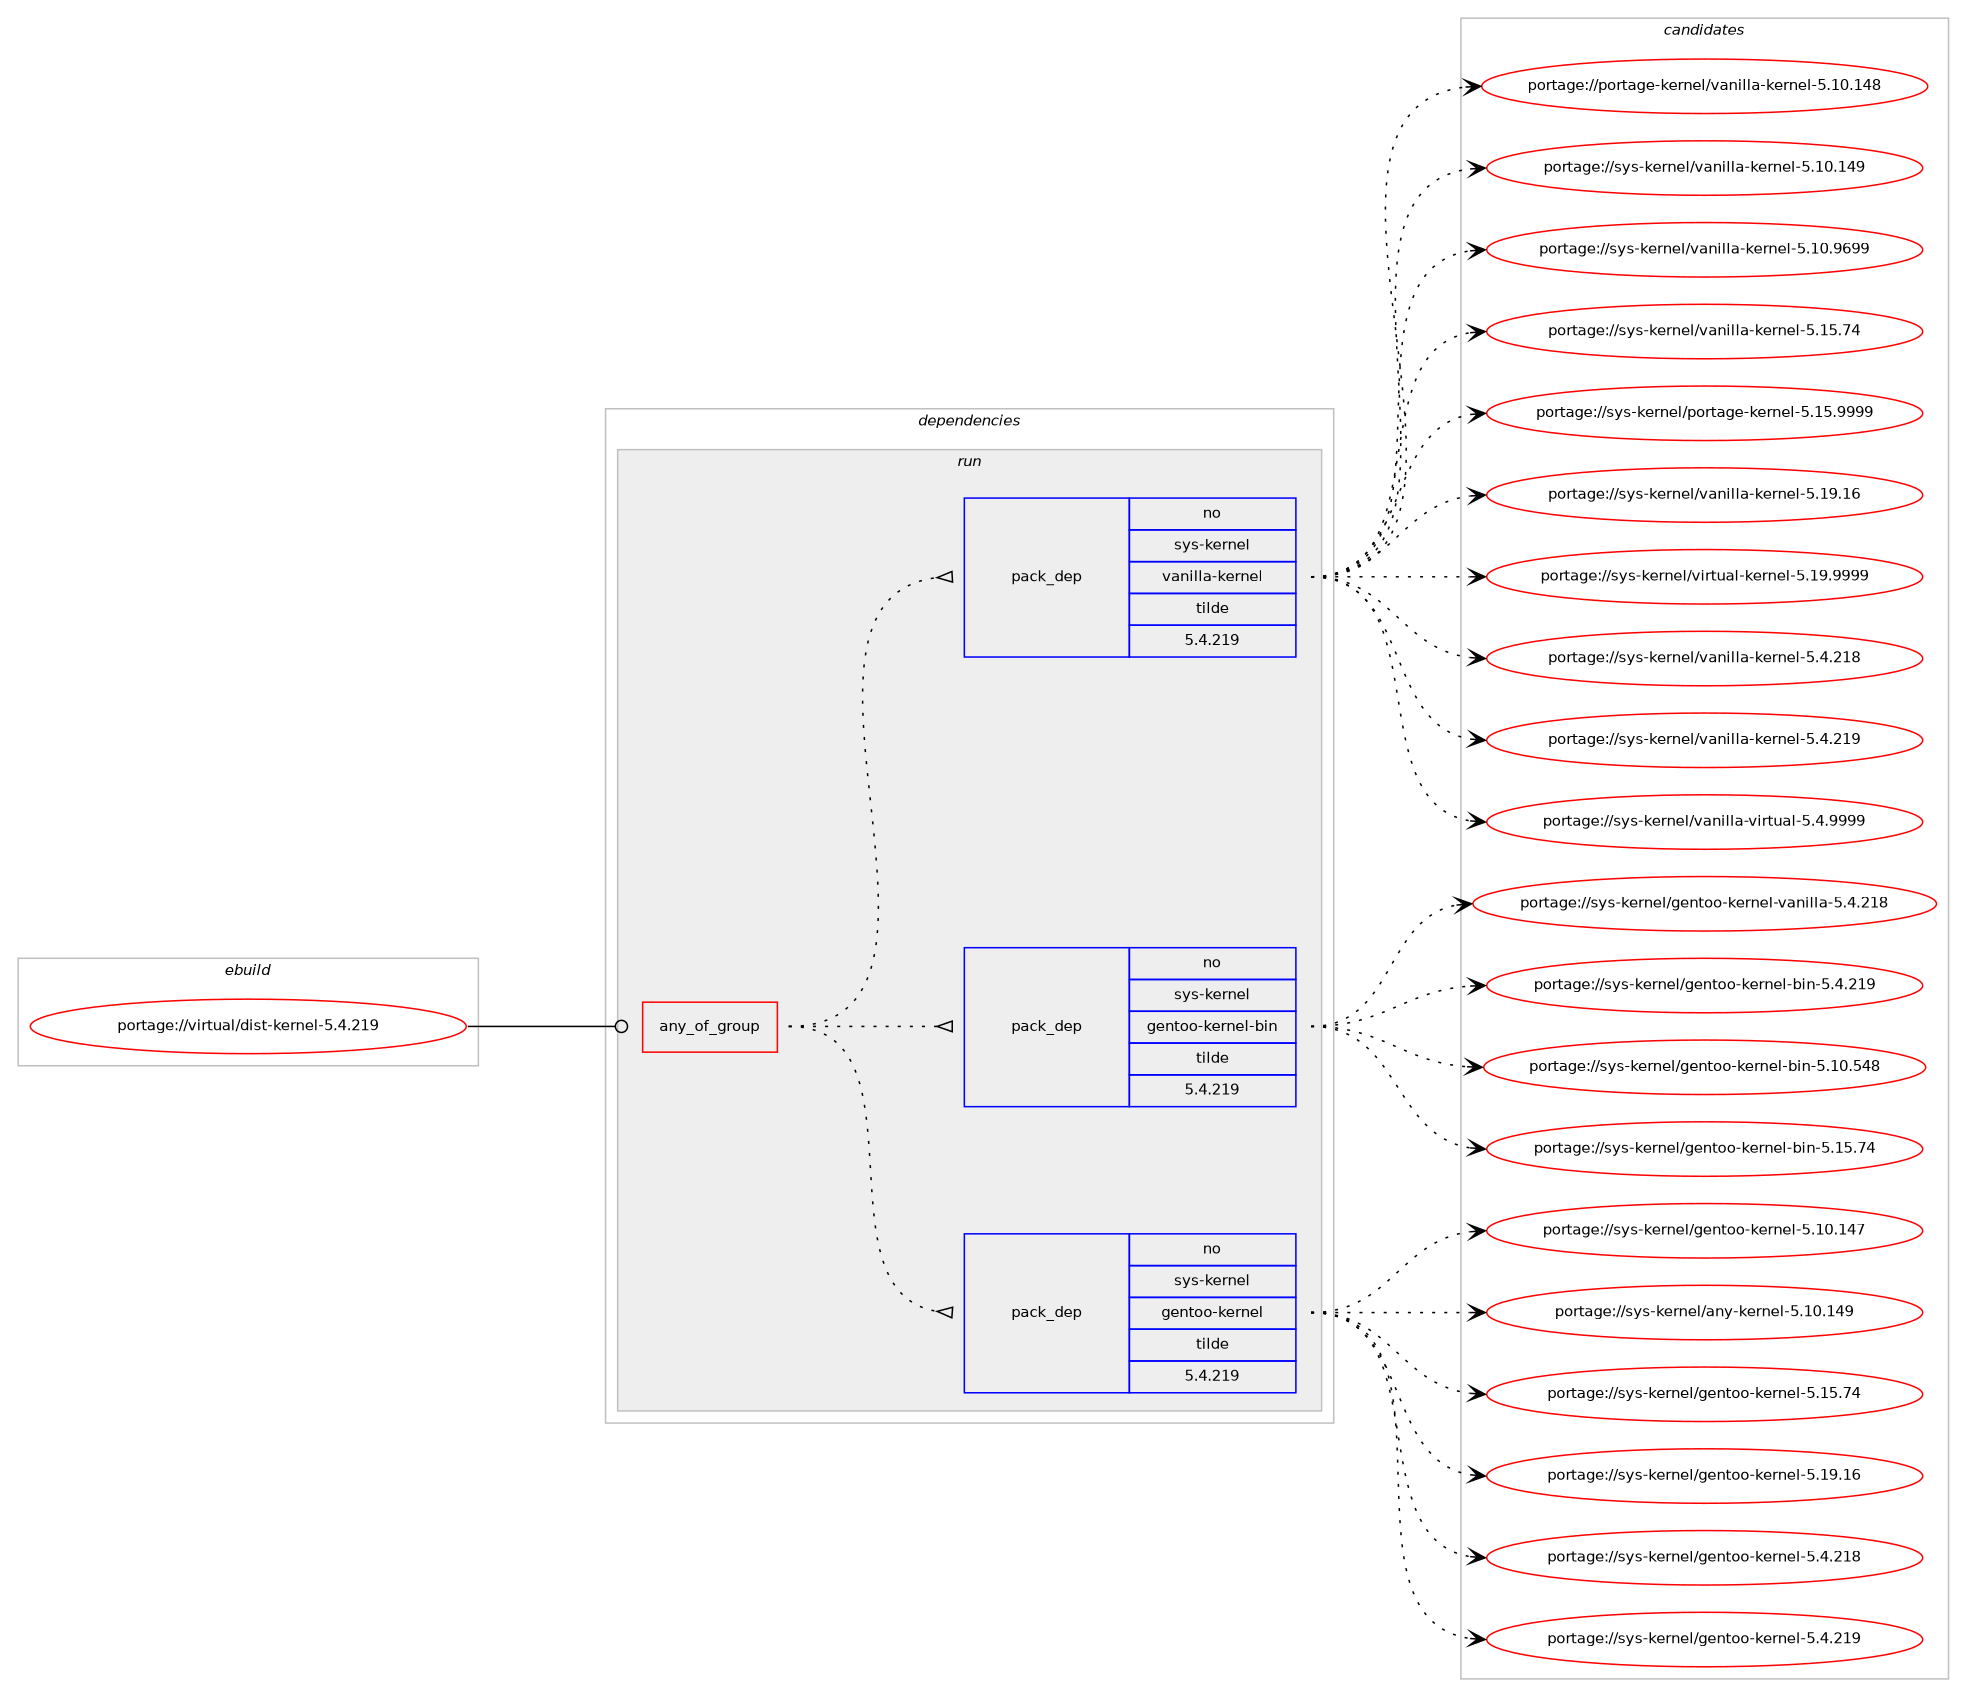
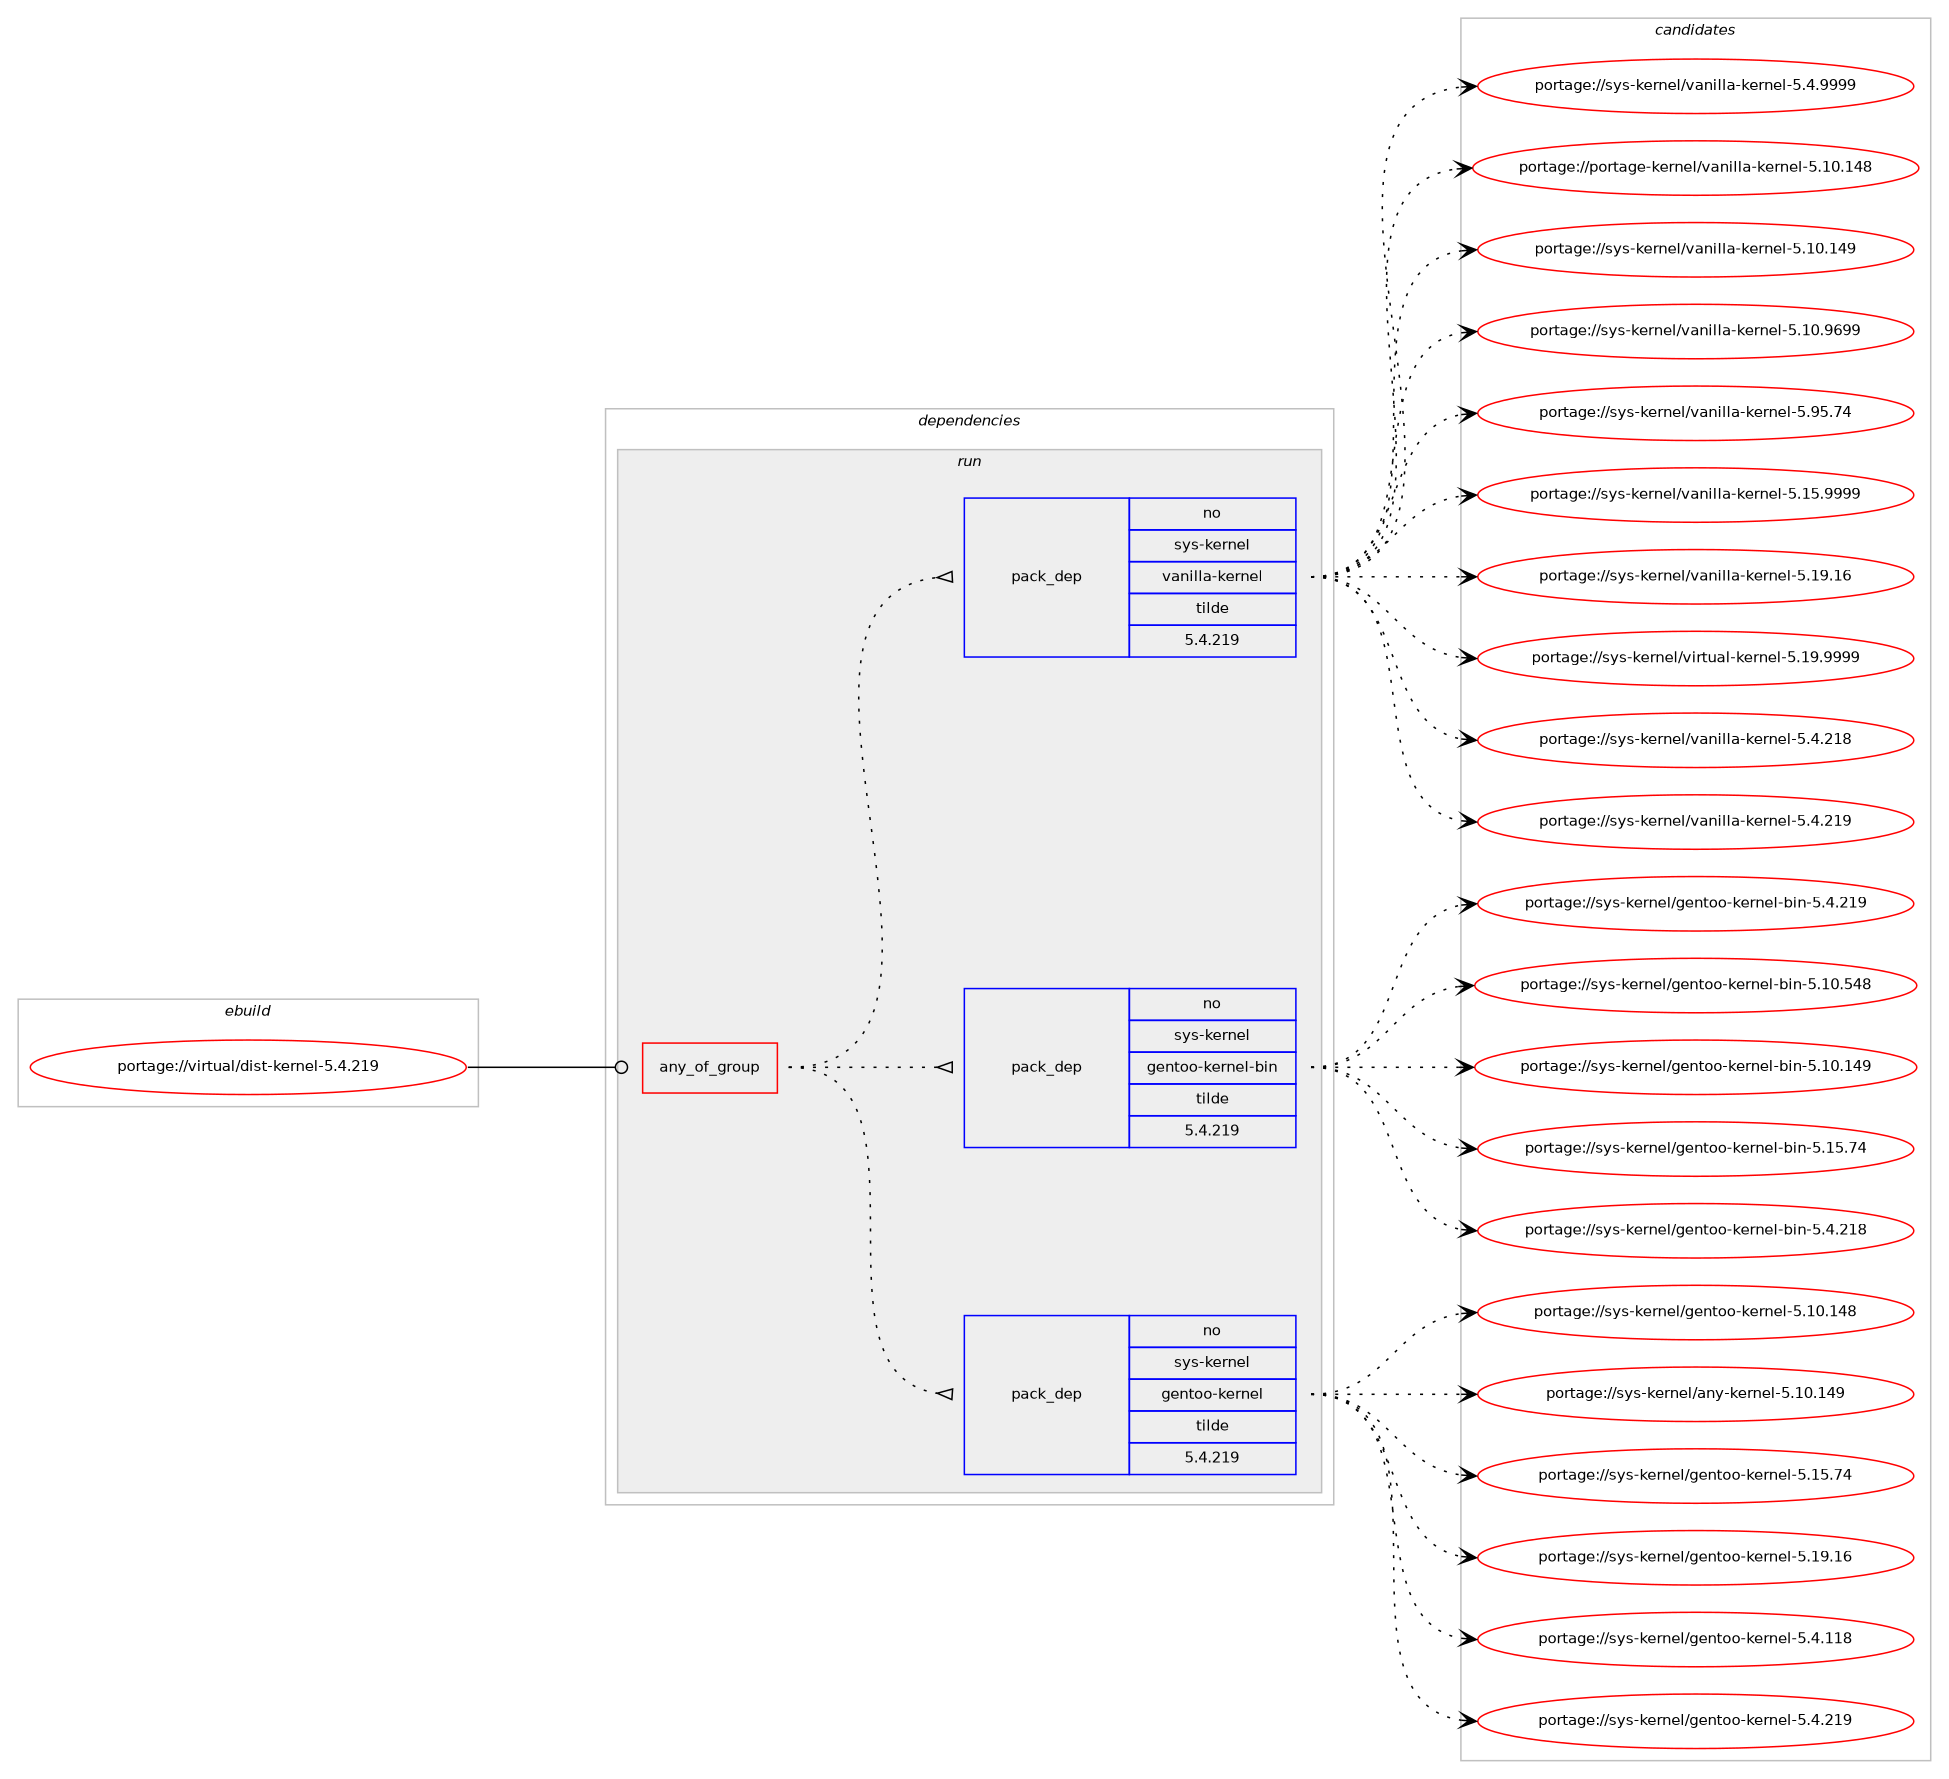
(1705, 332) -> (1696, 413)
(1705, 413) -> (1696, 495)
(1705, 822) -> (1696, 86)
(1705, 904) -> (1696, 1231)
none -> (1696, 1067)
(1705, 1231) -> (1696, 1313)
(1705, 1558) -> (1696, 1640)
